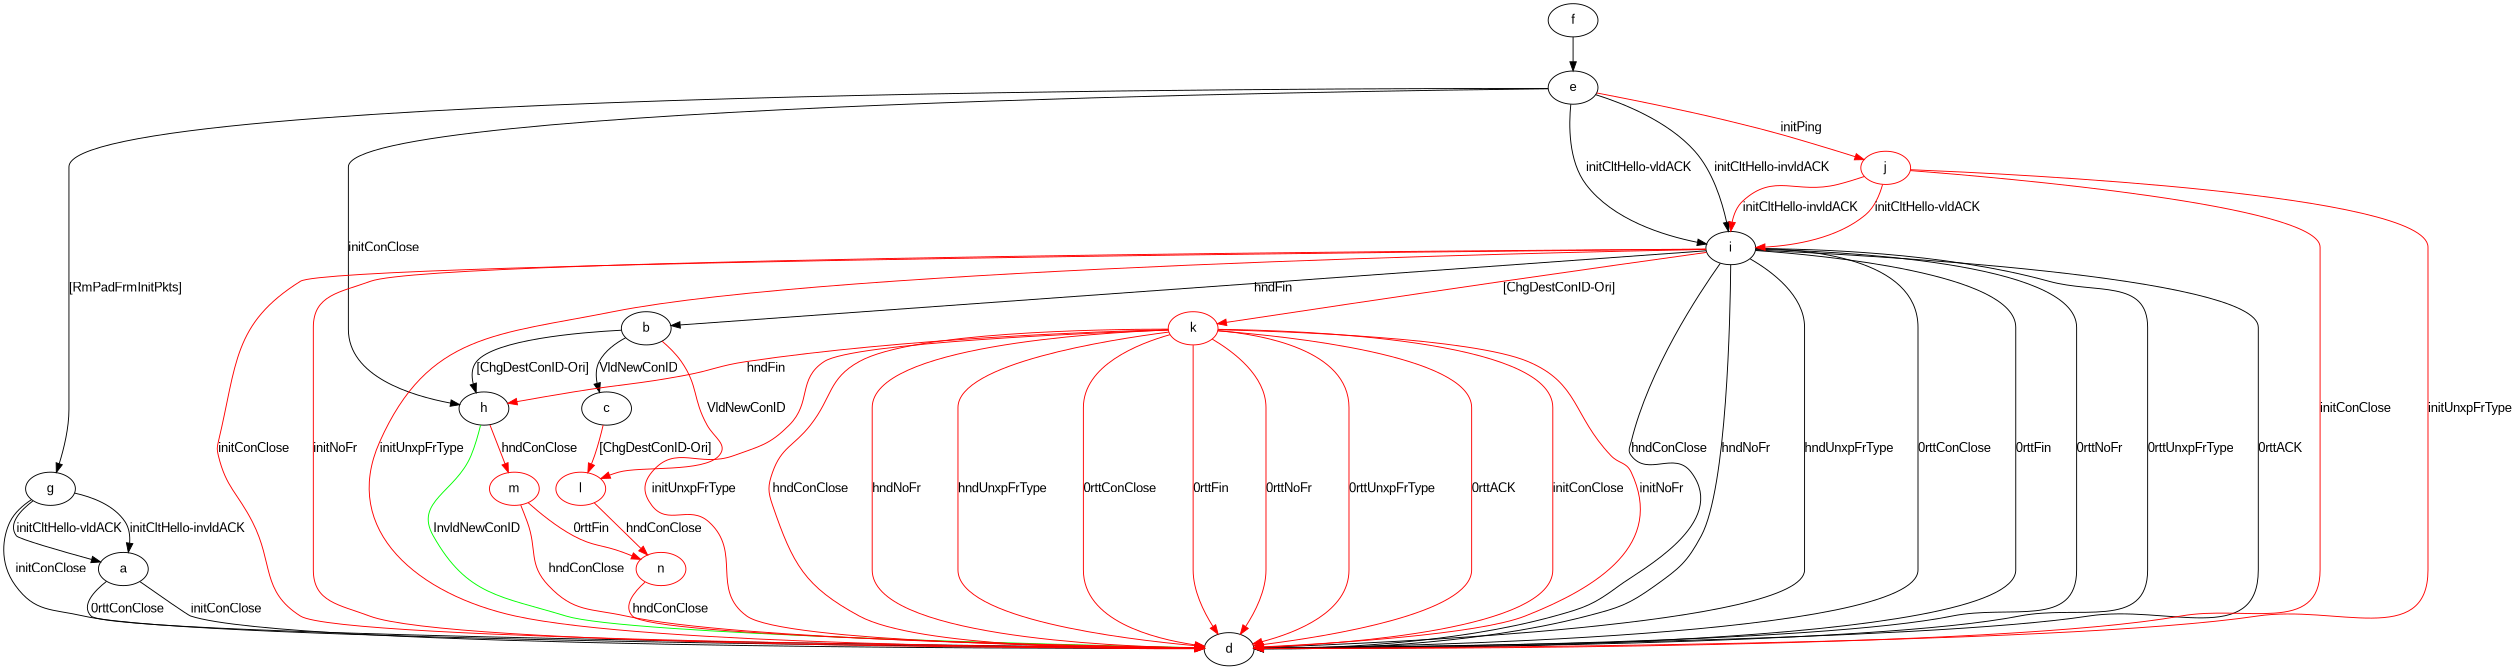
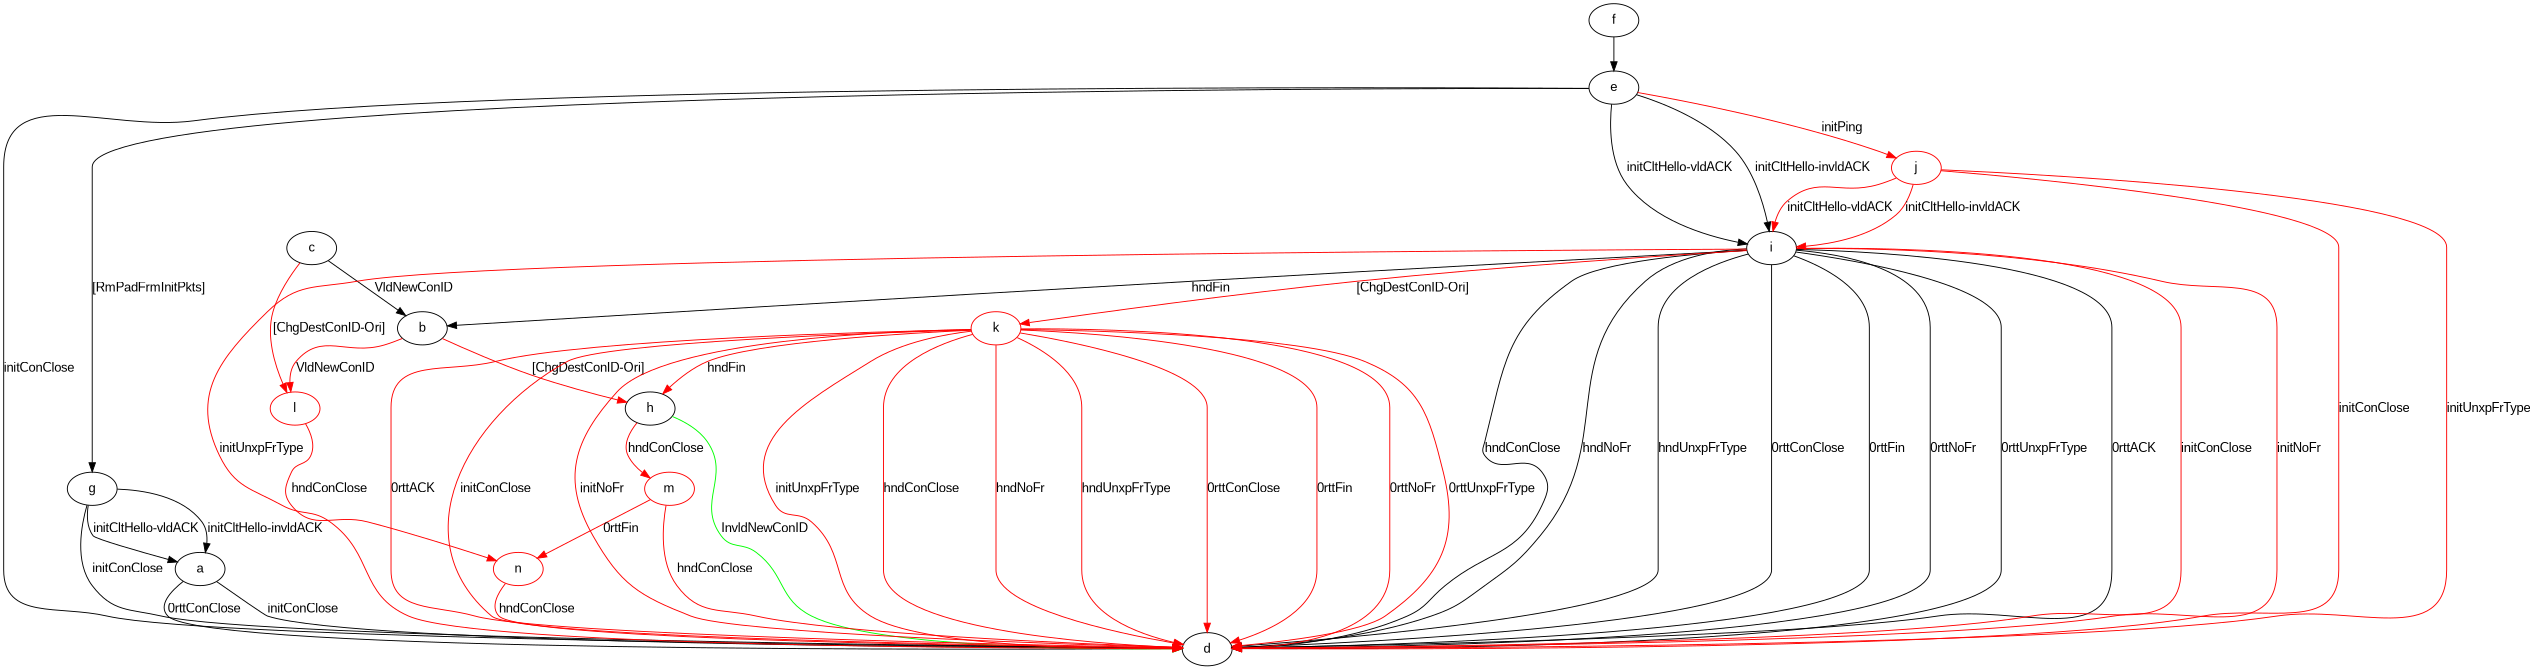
(796, 110) -> (6, 156)
(535, 339) -> (528, 374)
(603, 356) -> (365, 287)
